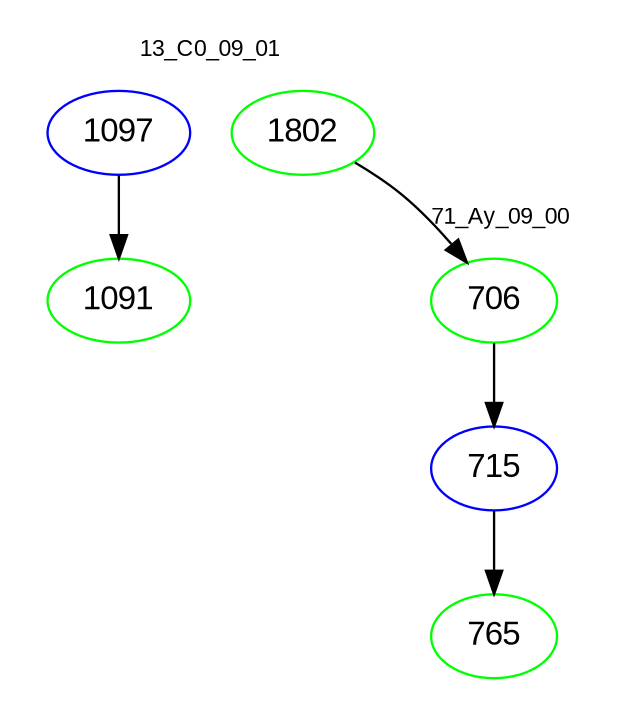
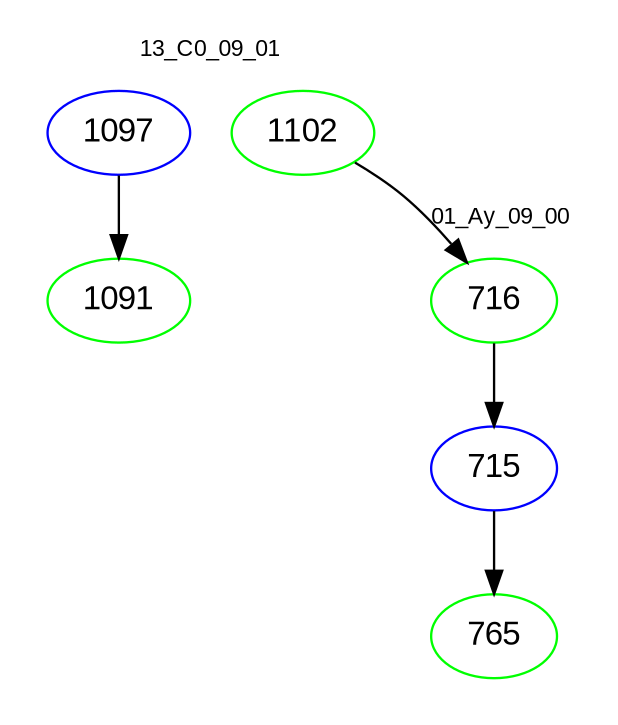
(303, 133) -> (303, 133)
(501, 218) -> (501, 218)
(494, 301) -> (494, 301)
